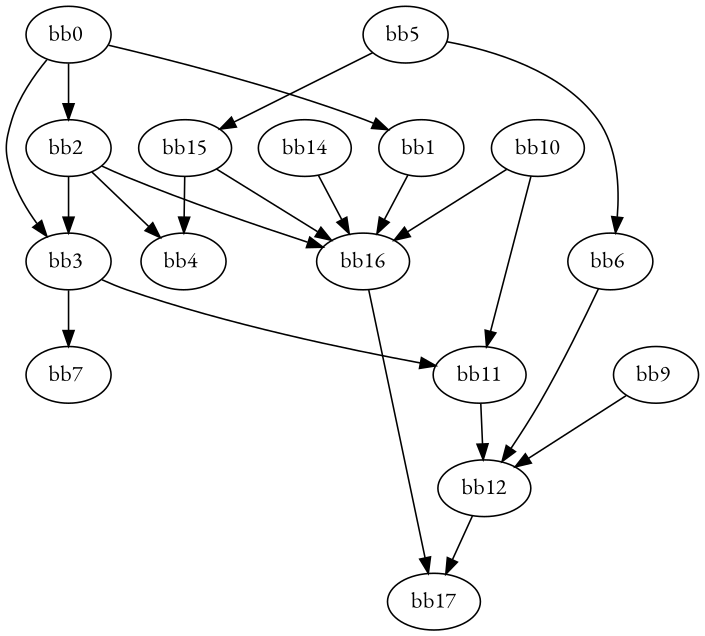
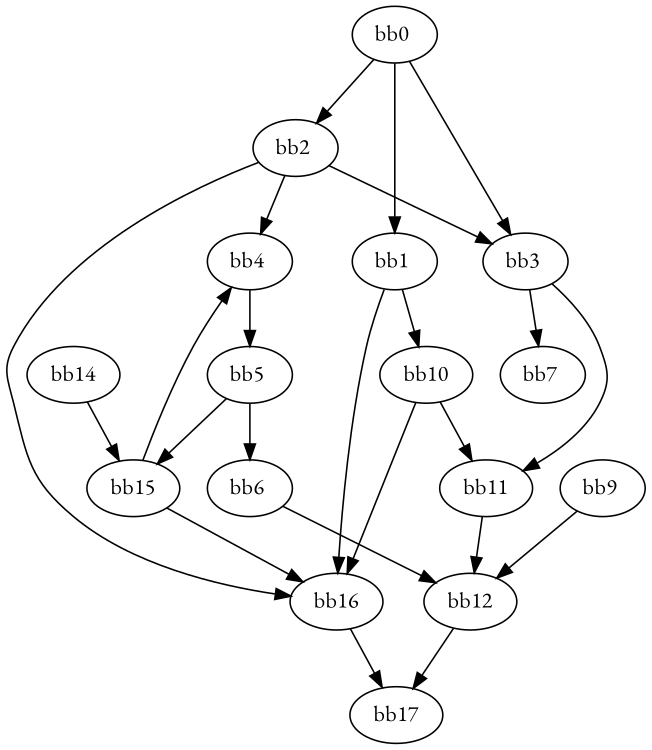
(330, 197) -> (99, 424)
none -> (250, 310)
none -> (408, 310)
